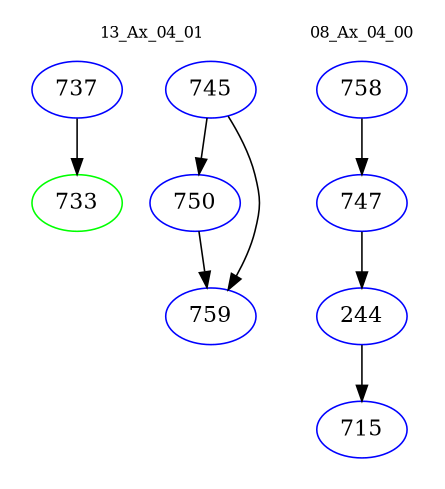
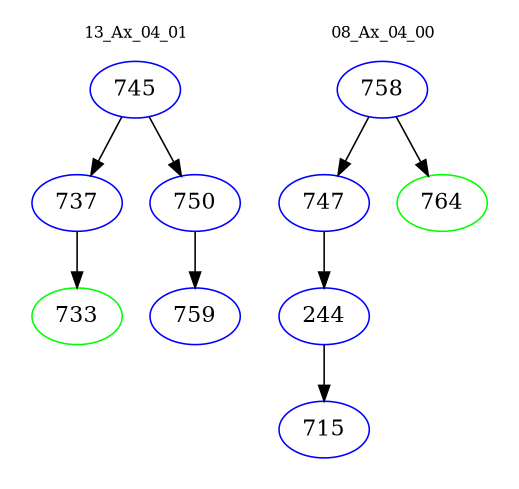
(259, 195) -> (110, 139)
none -> (442, 203)
